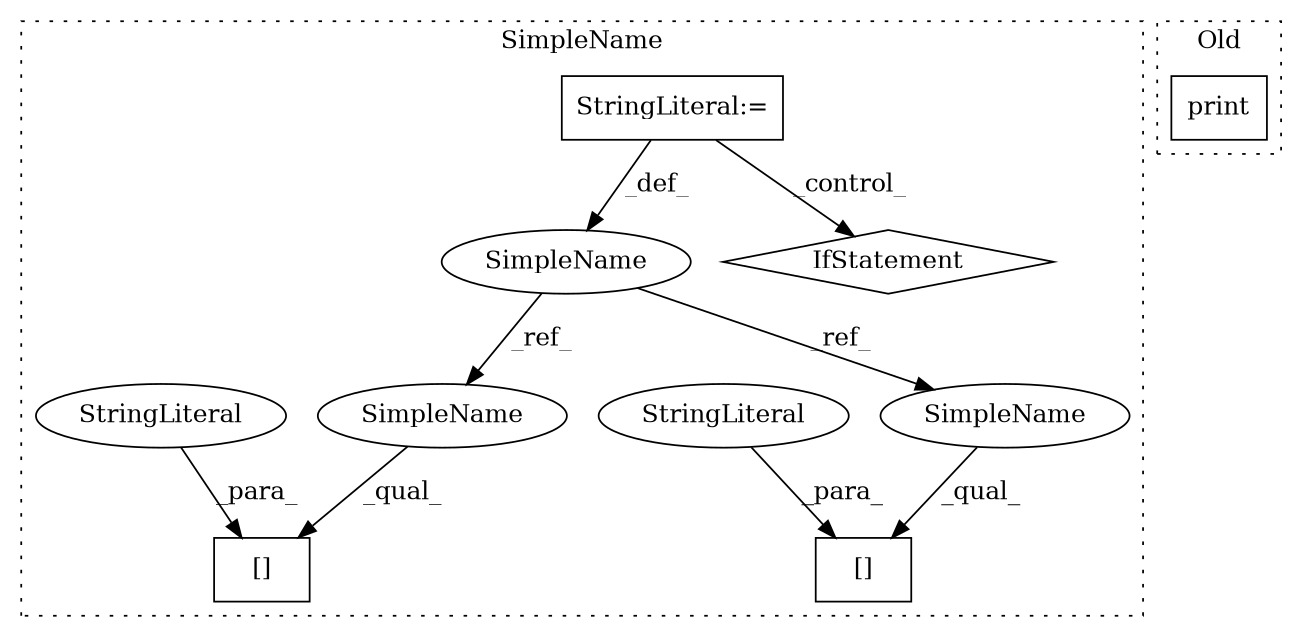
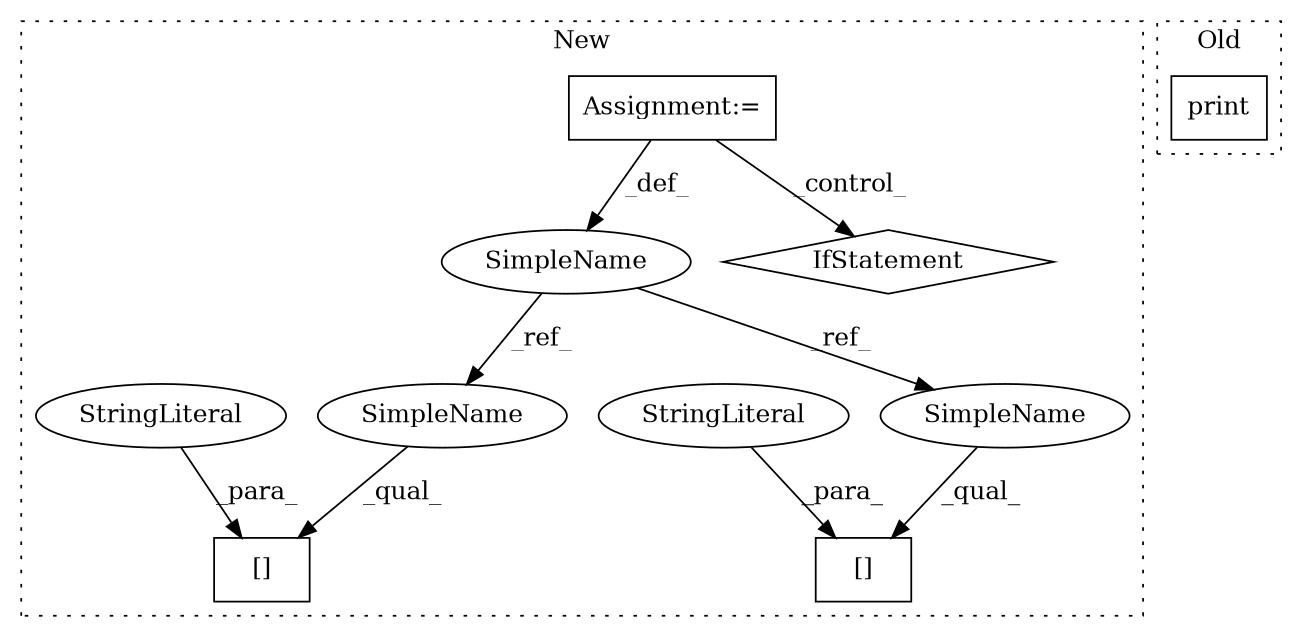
(582, 42) -> (582, 42)
(672, 108) -> (672, 108)
